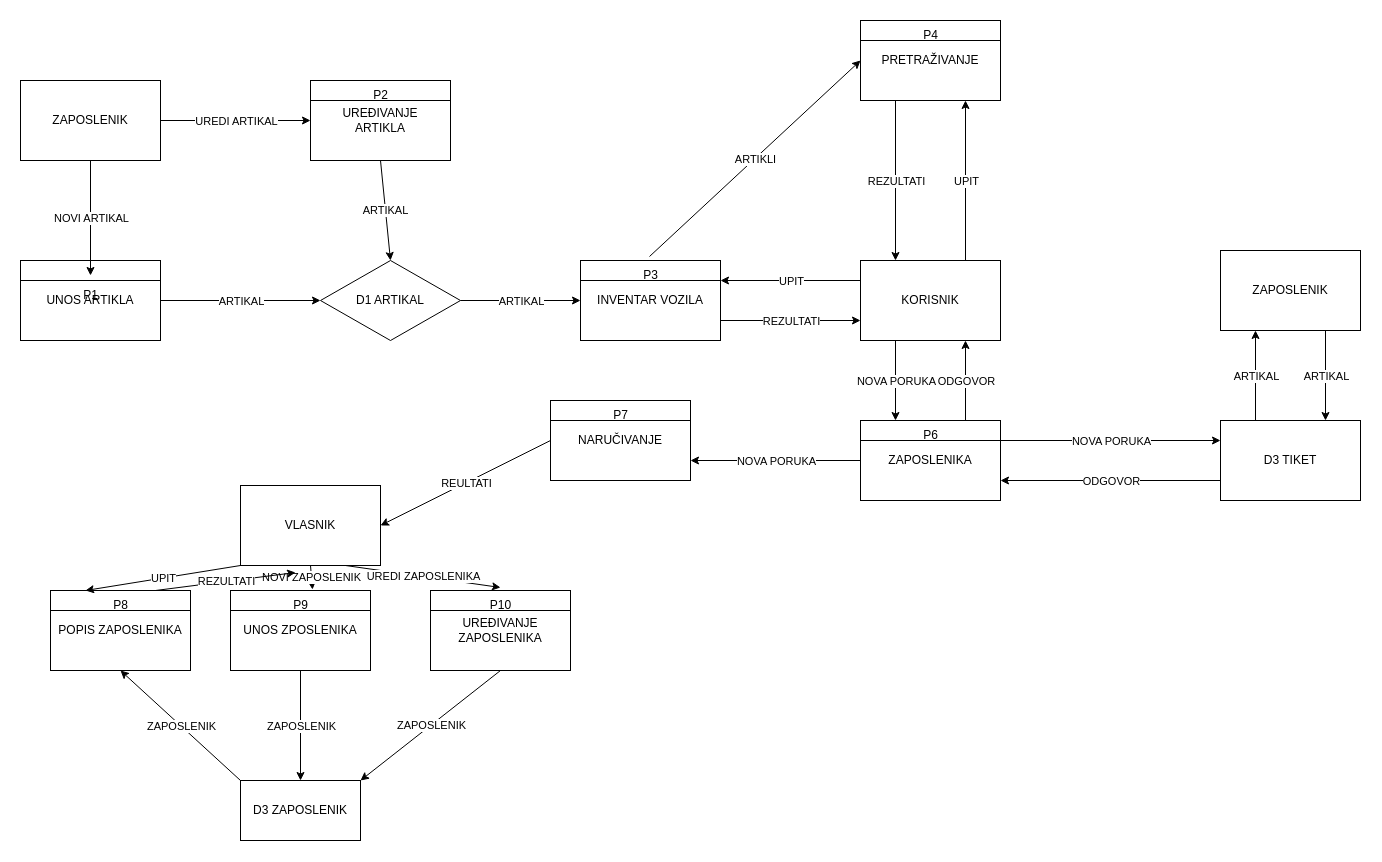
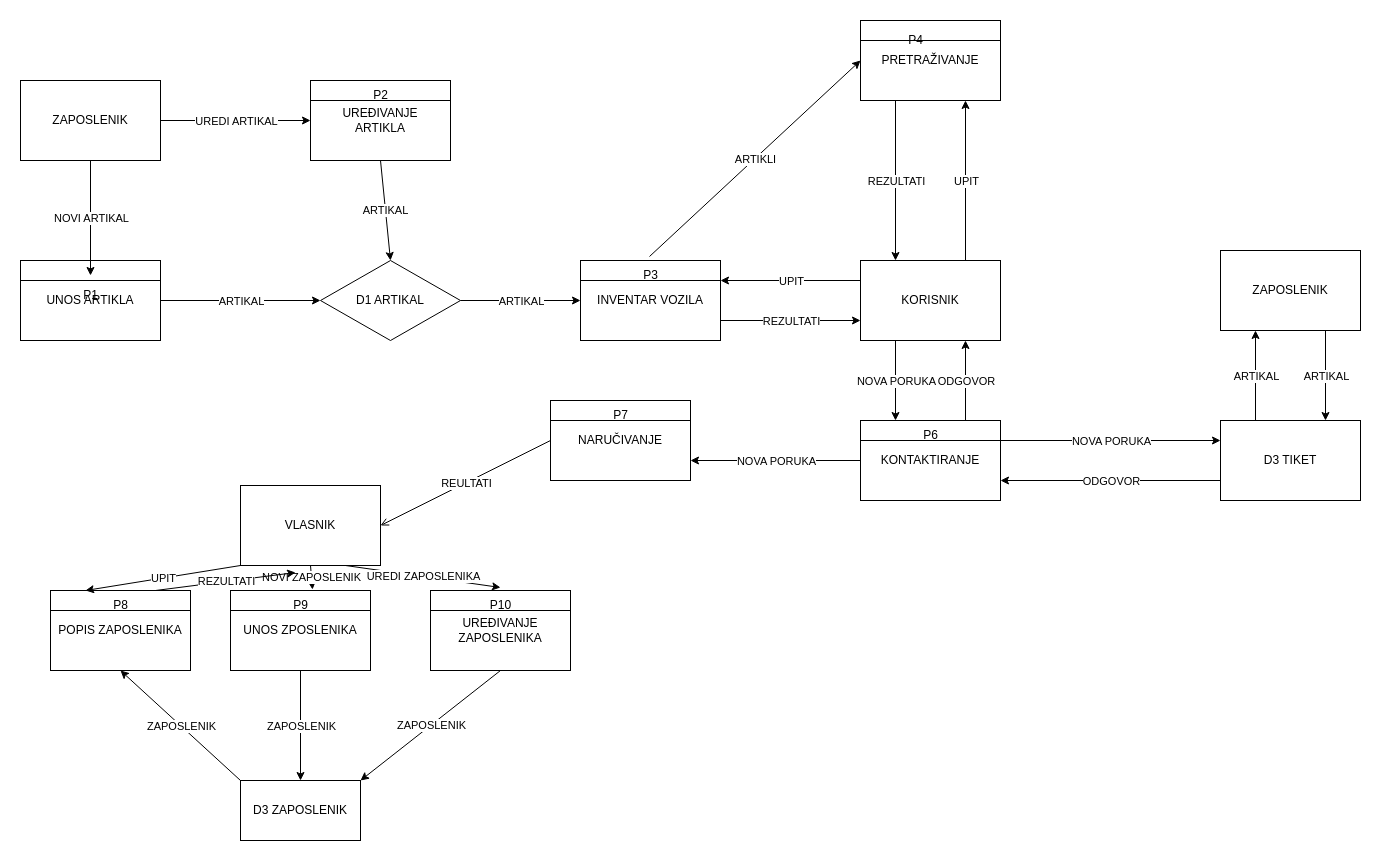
(931, 36) -> (916, 41)
(931, 461) -> (931, 461)
(388, 522) -> (386, 523)
